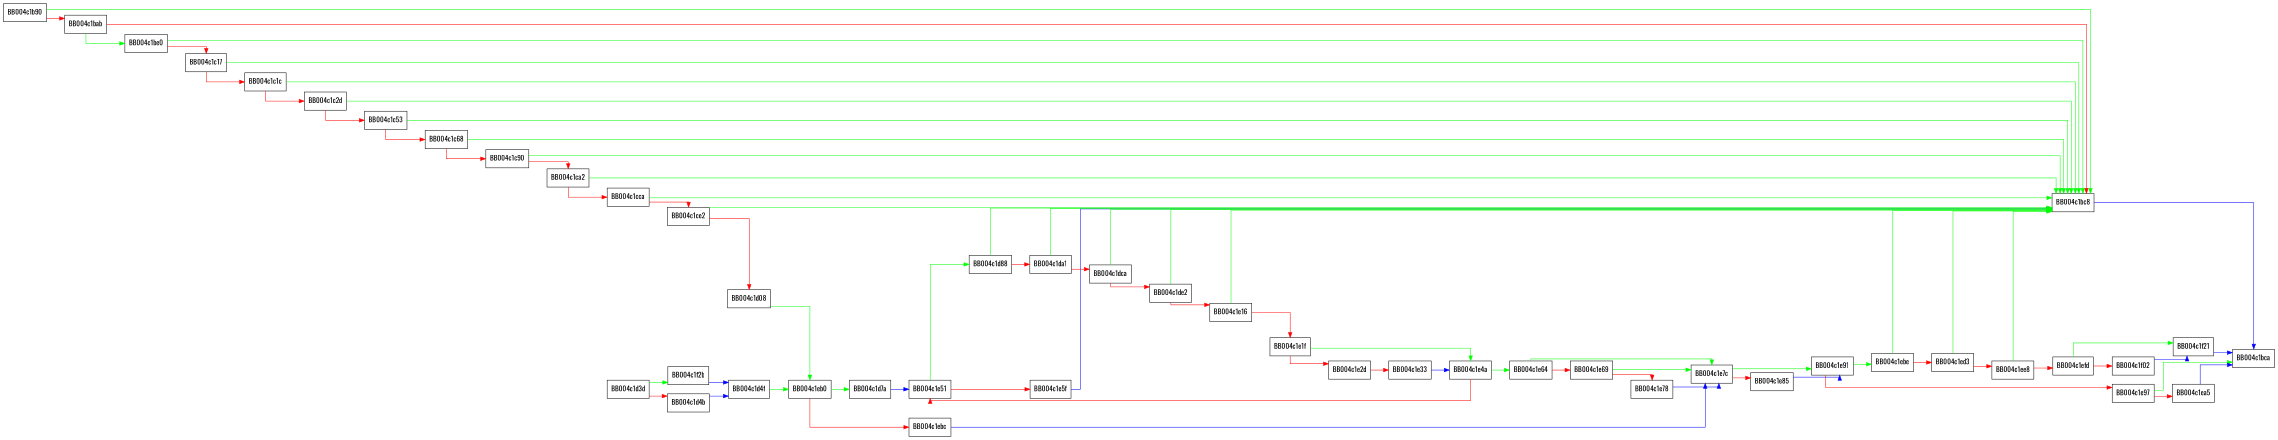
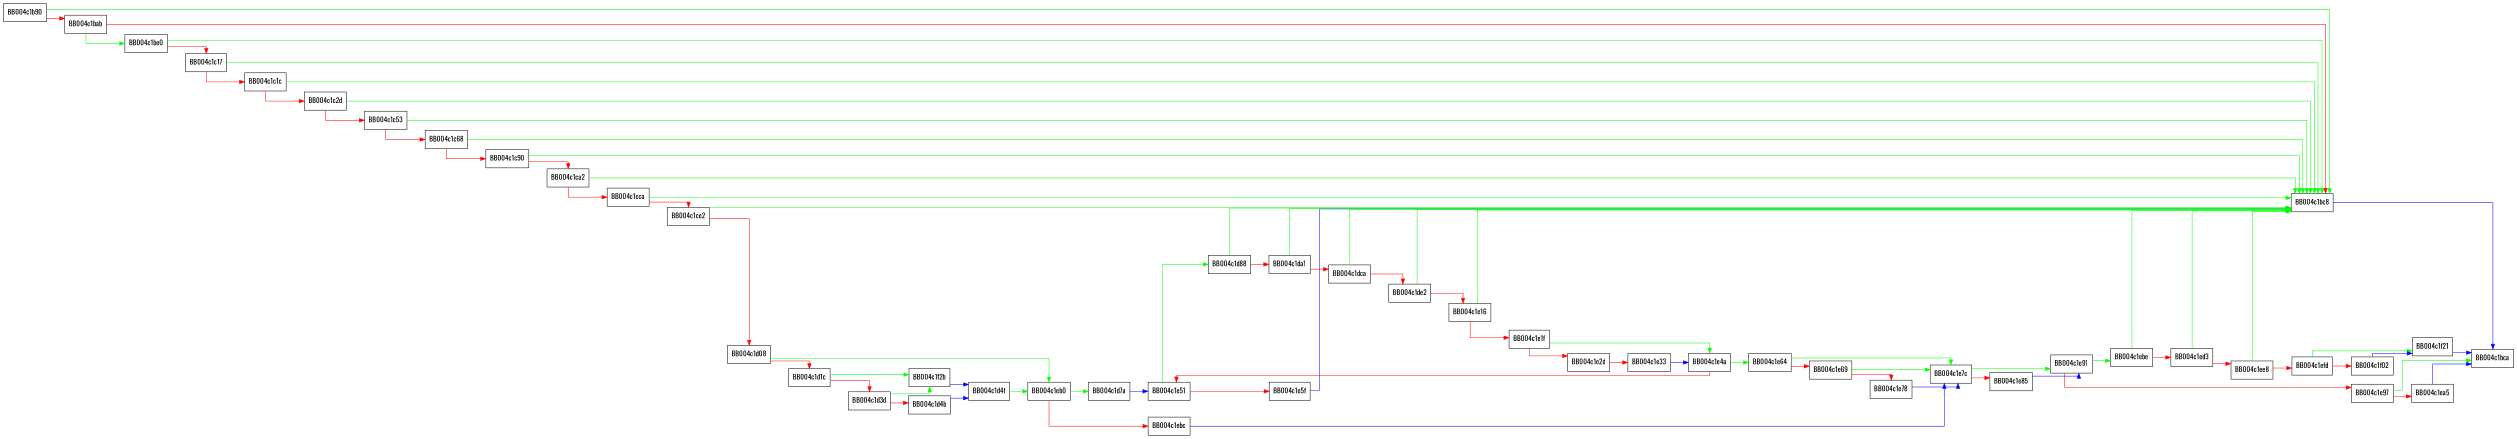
none -> (809, 378)
